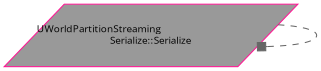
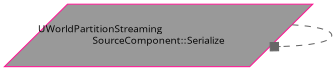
(151, 35) -> (159, 35)
